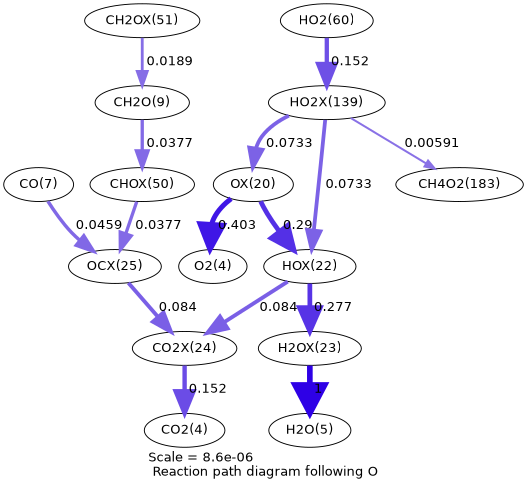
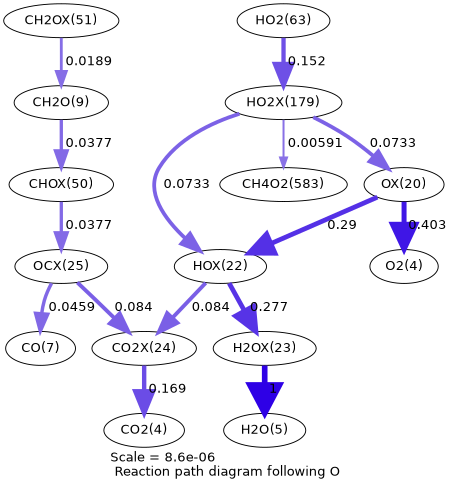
(327, 21) -> (284, 21)
(327, 103) -> (284, 103)
(460, 185) -> (284, 185)
(62, 222) -> (45, 298)
(206, 389) -> (166, 389)
